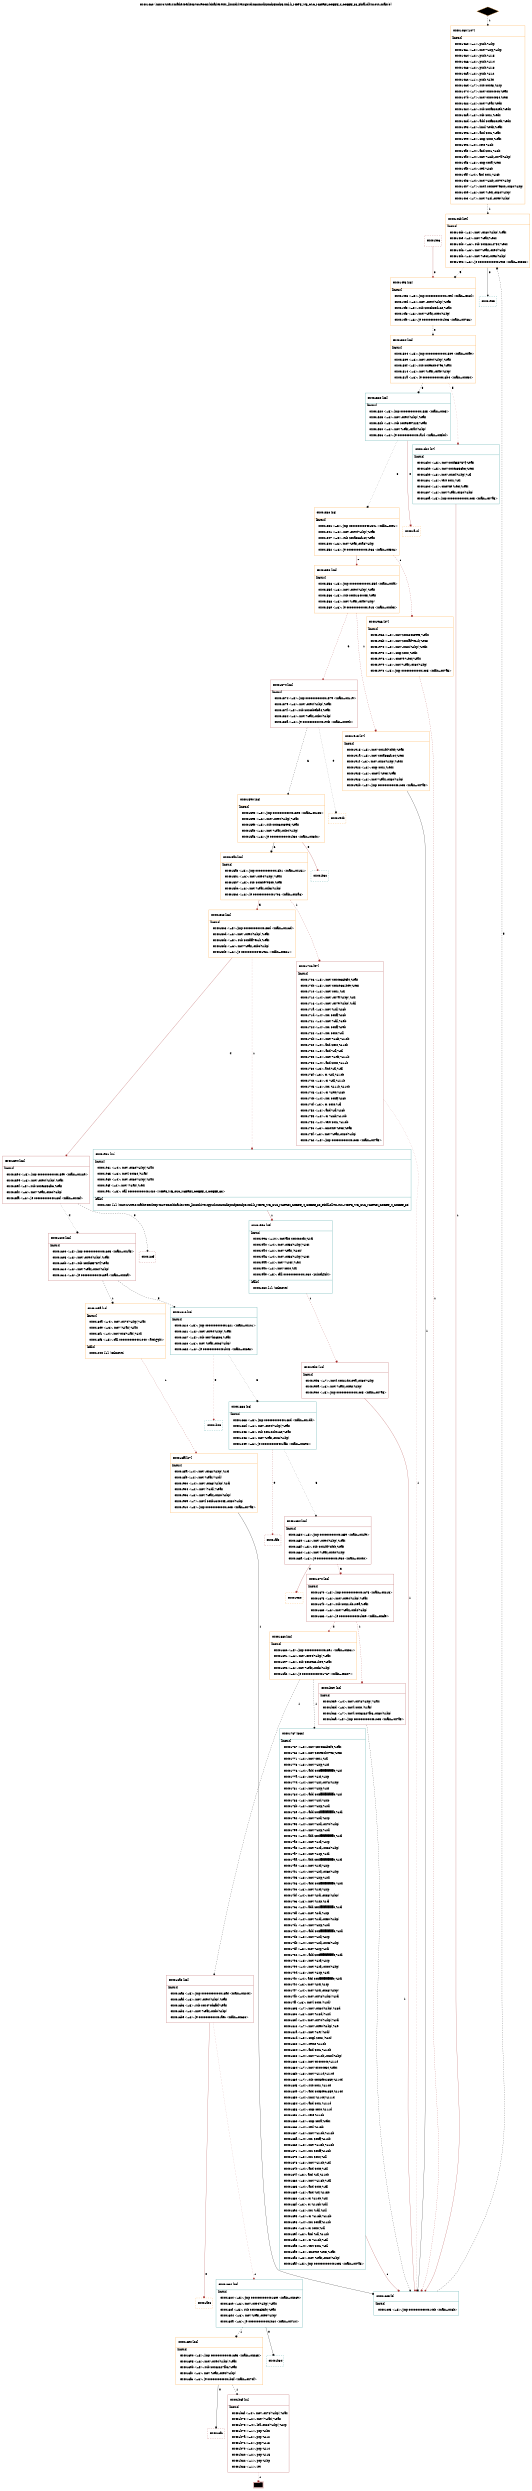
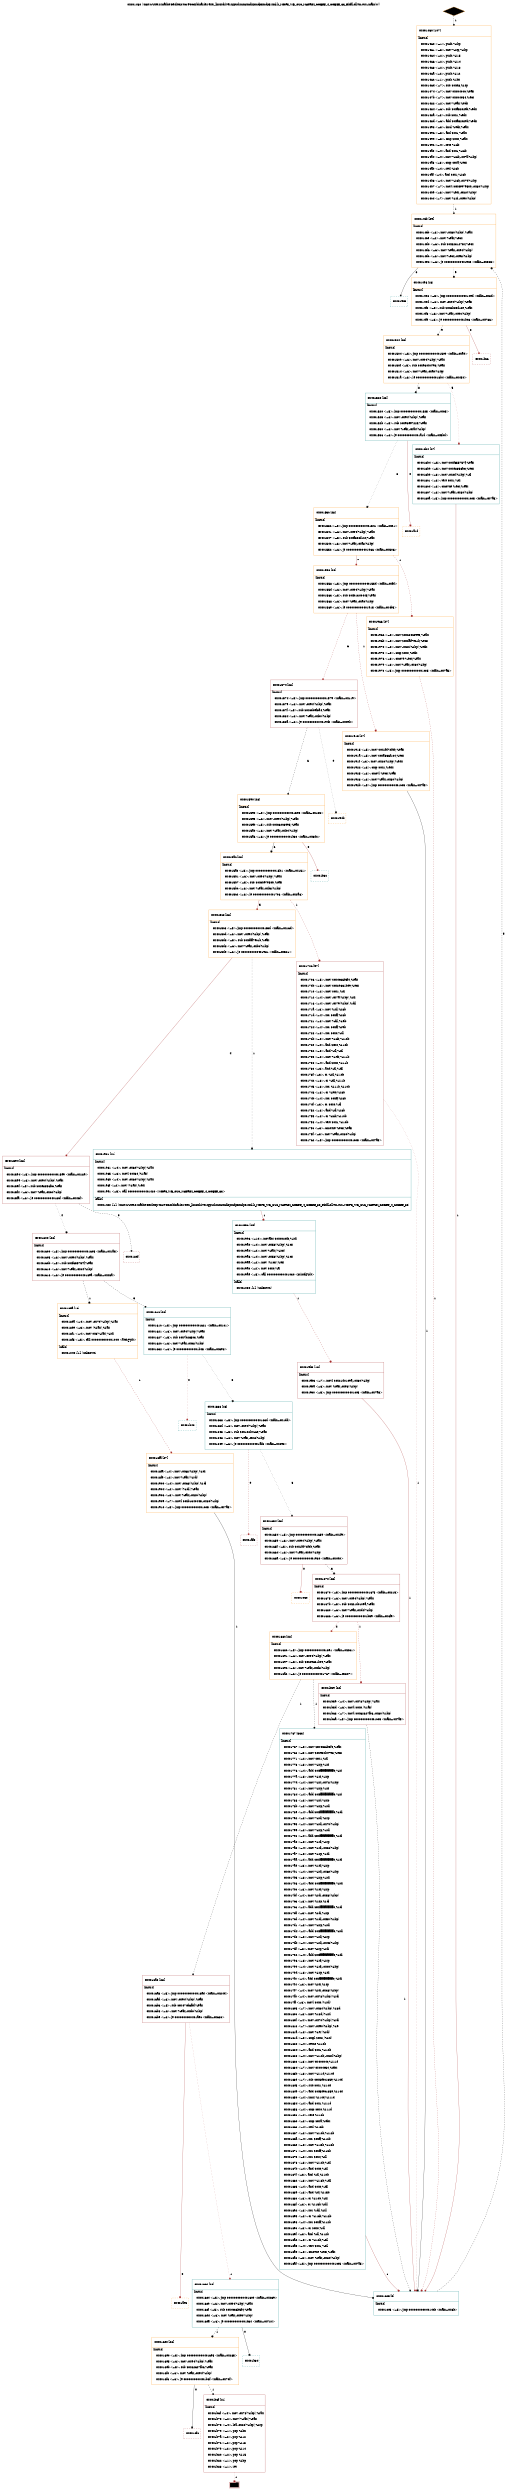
(433, 261) -> (473, 339)
(252, 1052) -> (252, 1052)
(339, 1568) -> (329, 1568)
